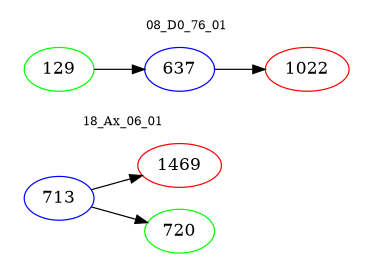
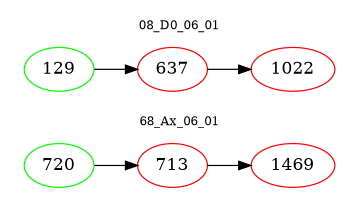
(187, 26) -> (180, 26)
(180, 69) -> (173, 69)
(123, 122) -> (180, 122)
(59, 198) -> (173, 165)
(114, 213) -> (110, 165)
